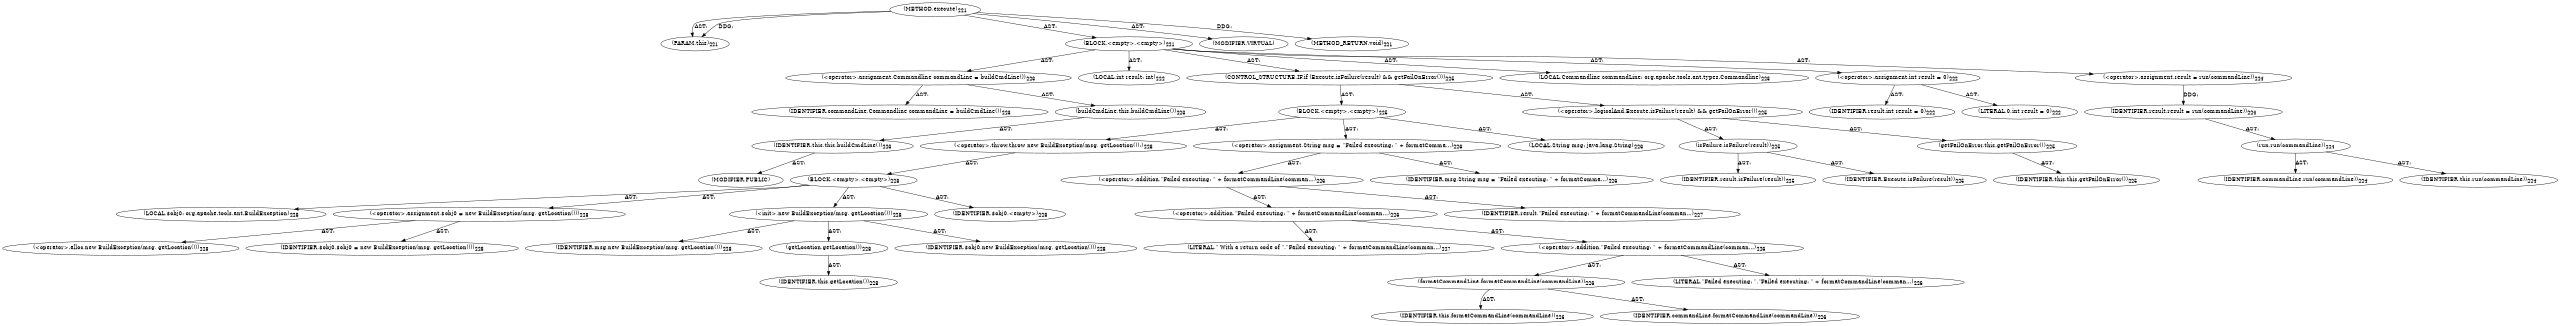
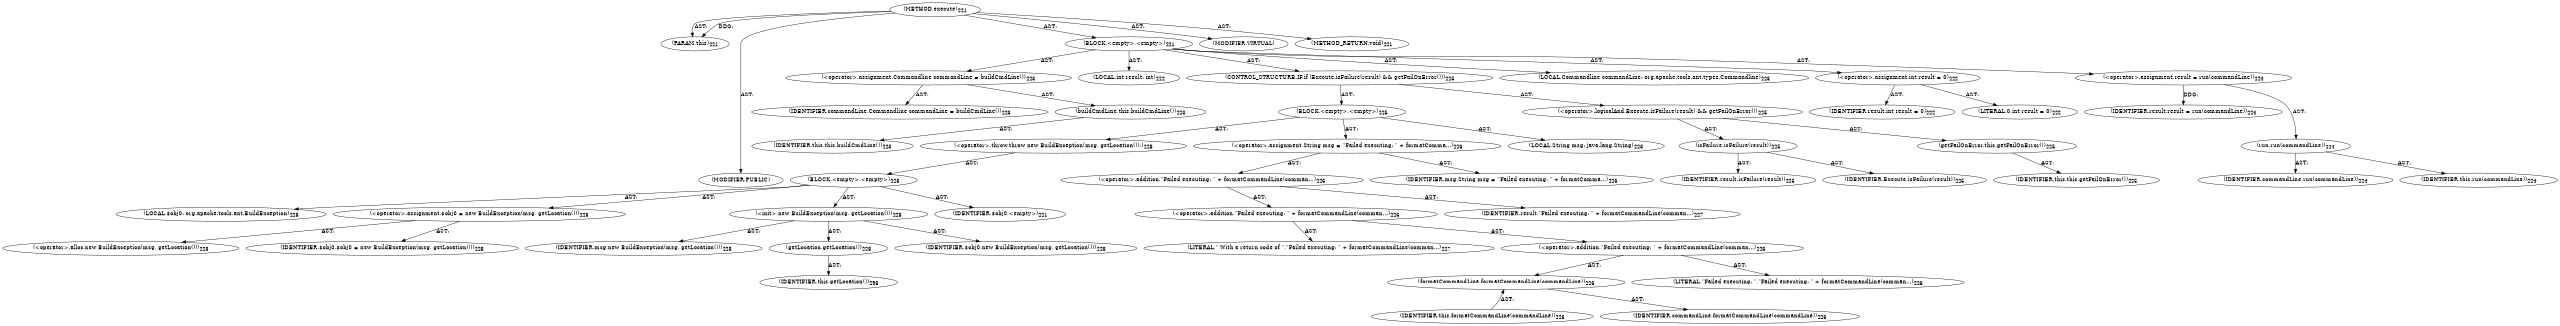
(1225, 27) -> (1225, 27)
(2238, 129) -> (2271, 97)
(788, 163) -> (754, 34)
(1043, 214) -> (1043, 214)
(874, 282) -> (874, 282)
(1483, 296) -> (1498, 302)
